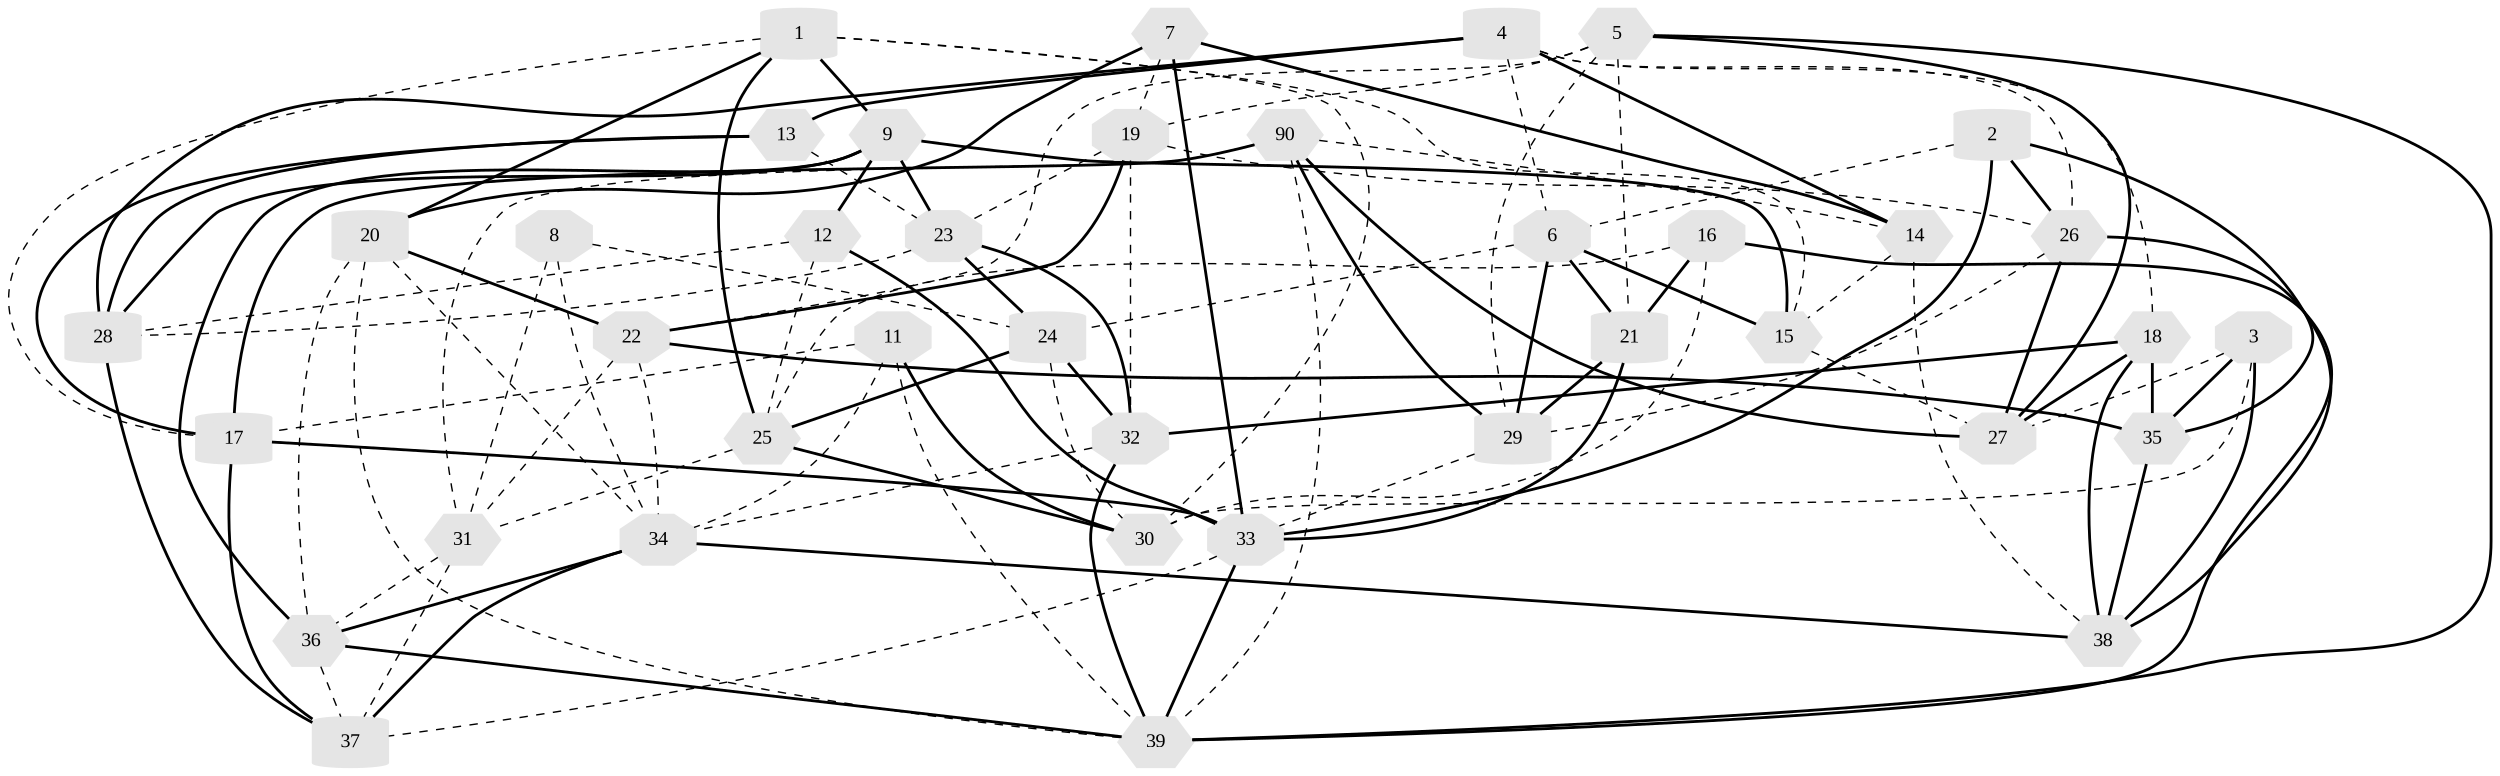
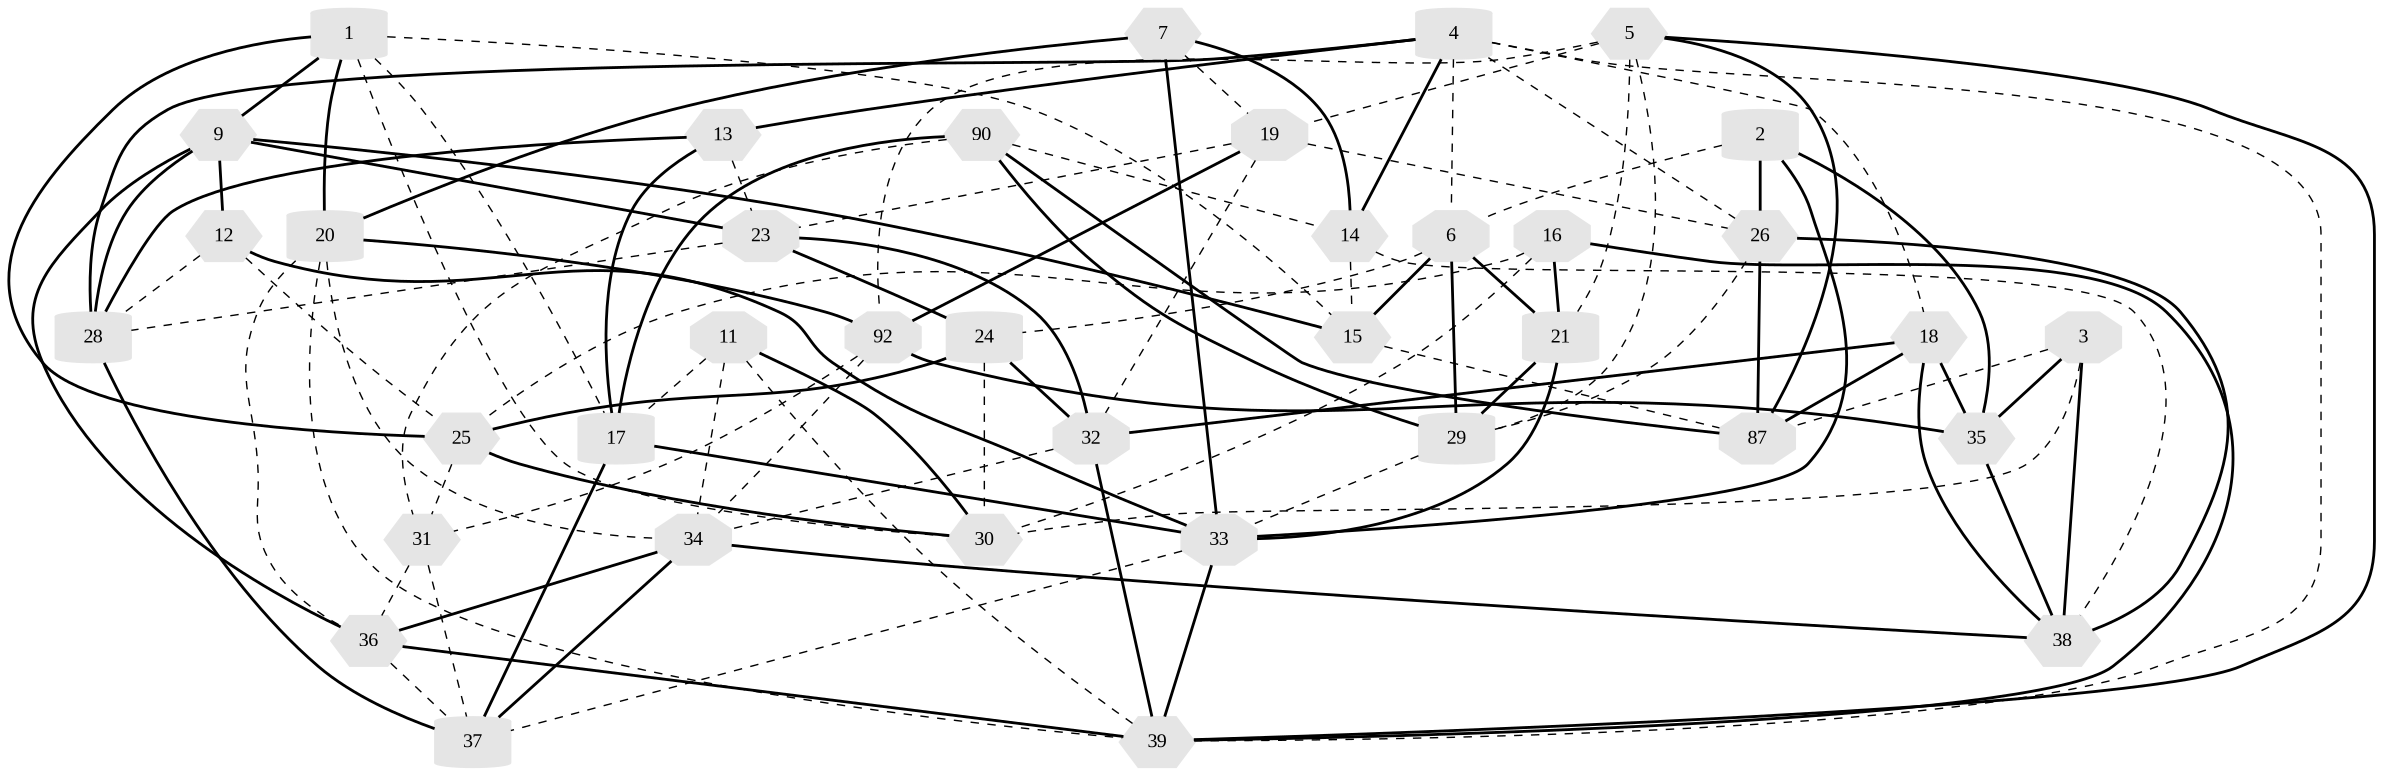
(554, 236) -> none
(632, 337) -> (883, 337)
(1998, 439) -> (1757, 439)
(1317, 461) -> (2321, 543)
